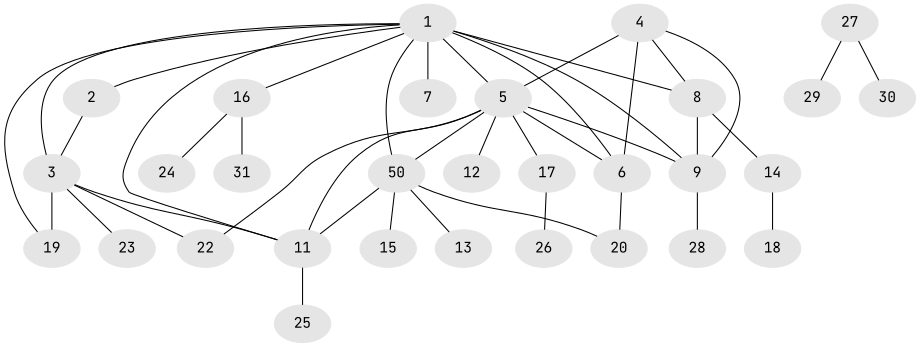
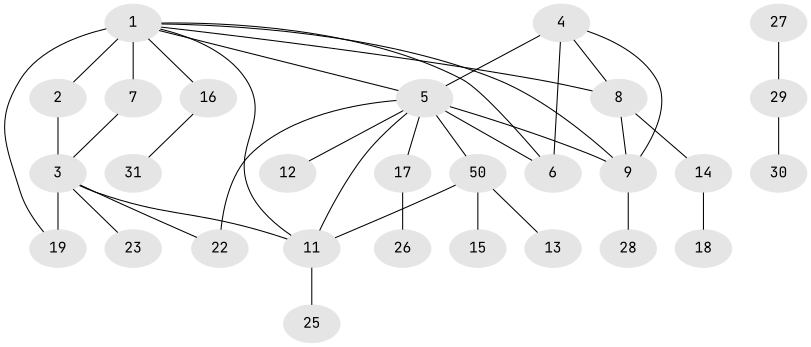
(183, 36) -> (96, 136)
(869, 61) -> (779, 136)
(387, 94) -> none
(167, 173) -> none
(619, 249) -> none
